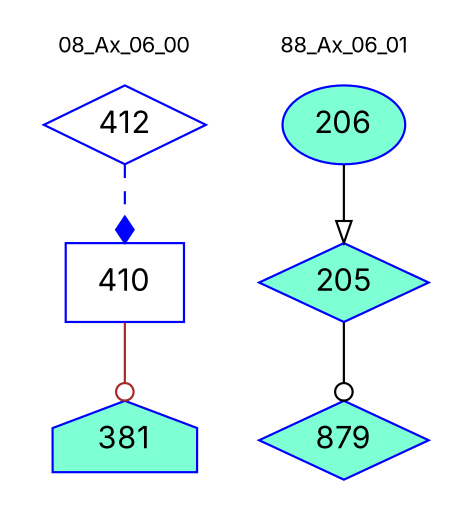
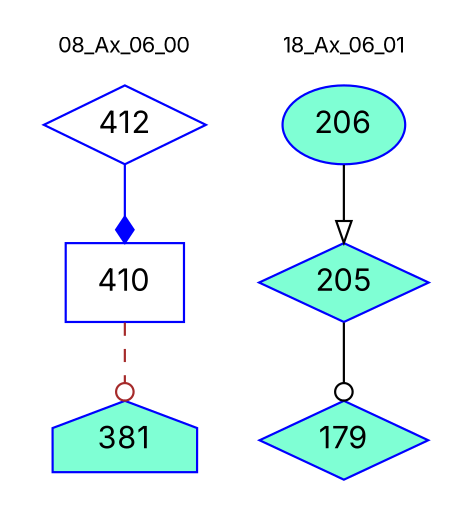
(344, 47) -> (344, 47)
(125, 191) -> (125, 191)
(125, 353) -> (125, 353)
(344, 440) -> (344, 440)
